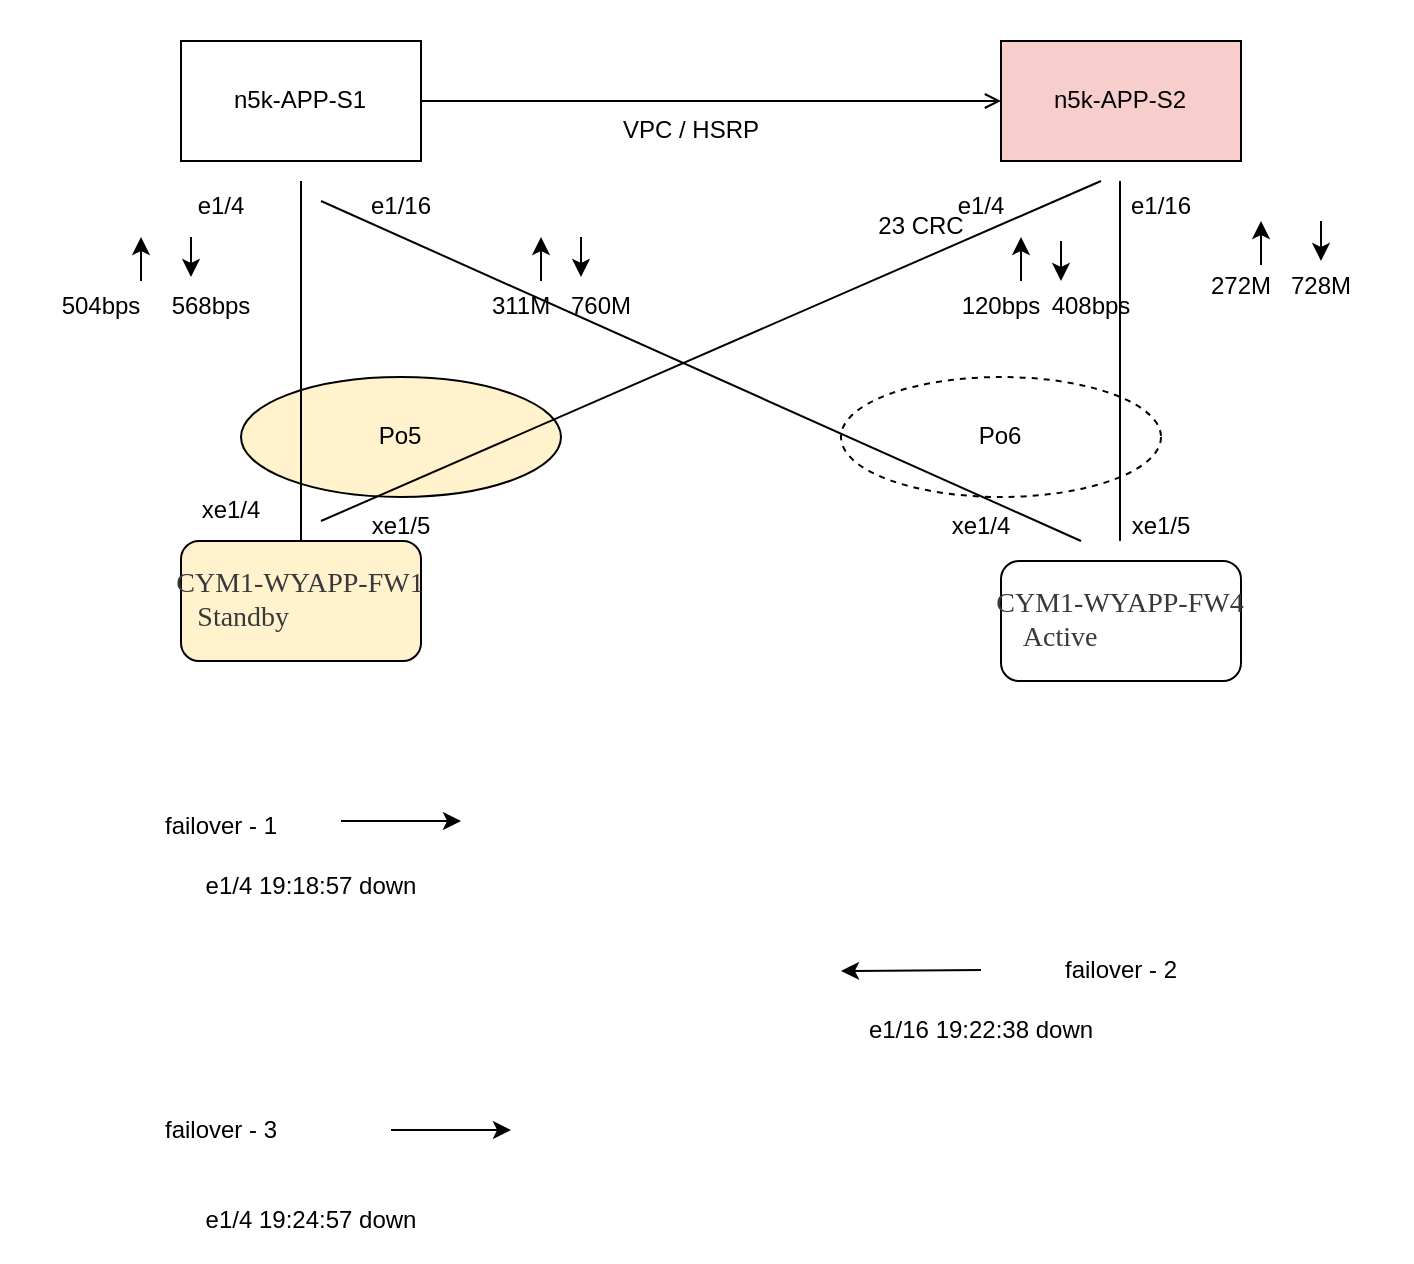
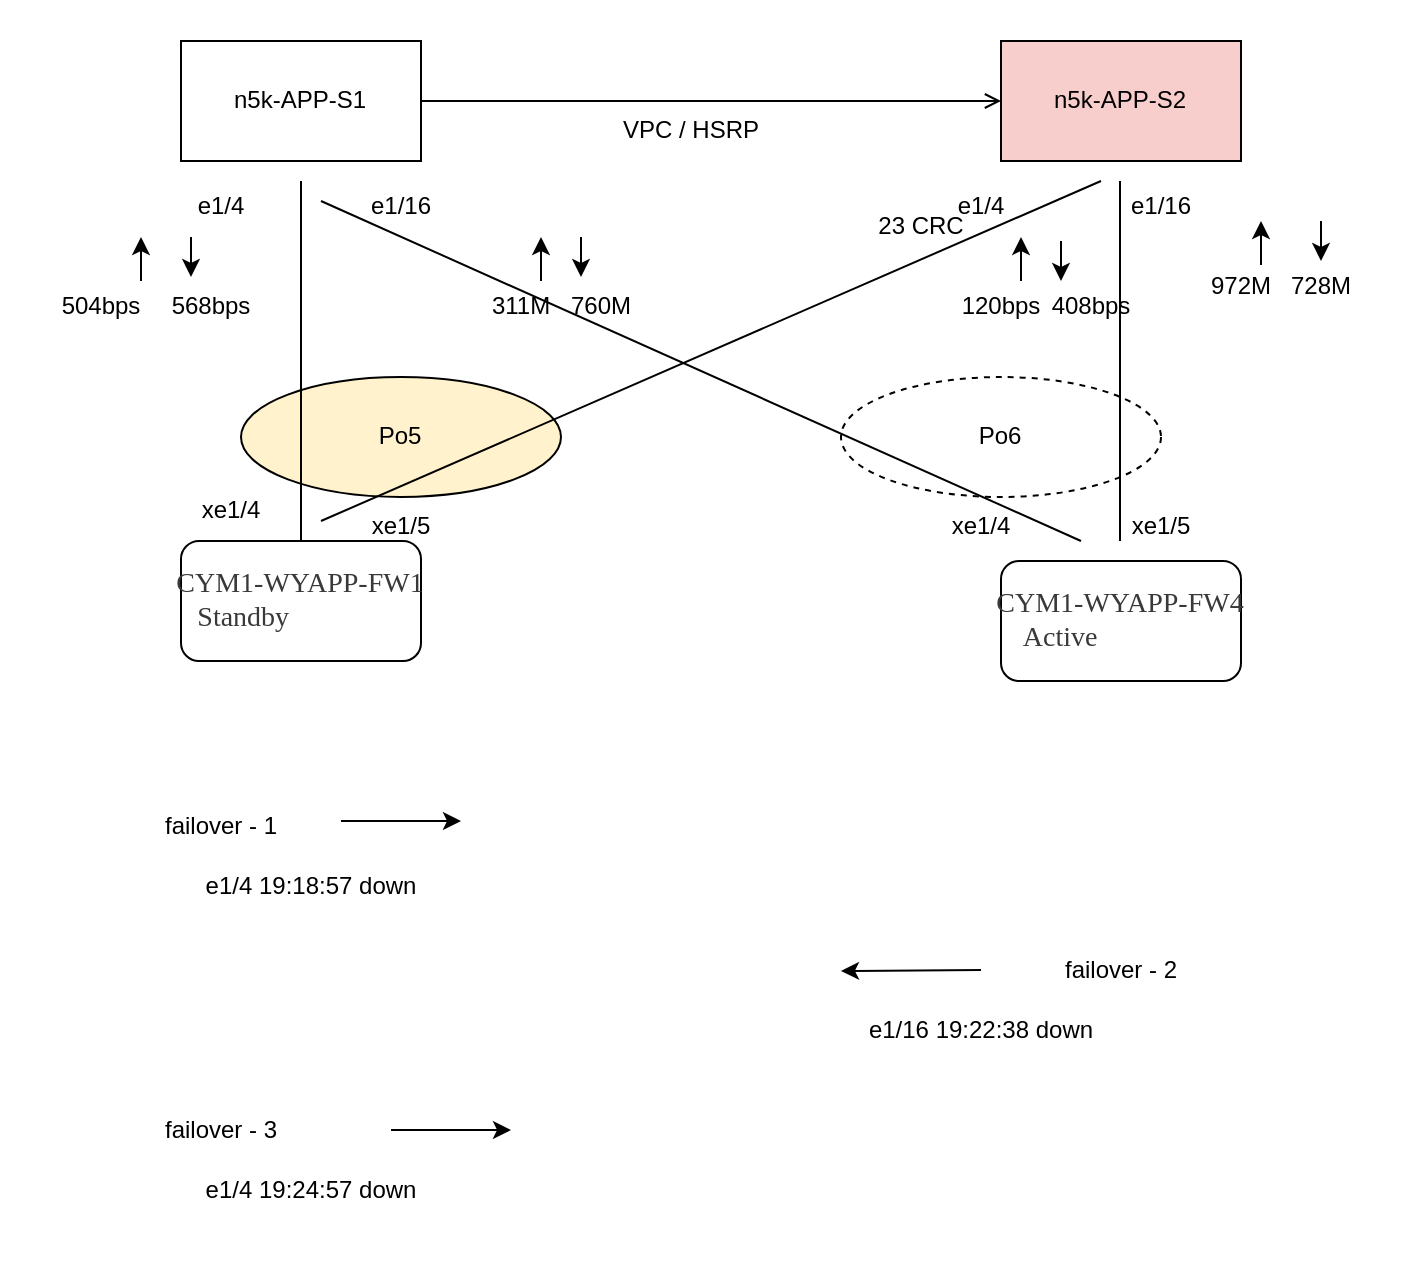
(1242, 287) -> (1242, 287)
(301, 601) -> (301, 601)
(311, 1221) -> (311, 1191)
